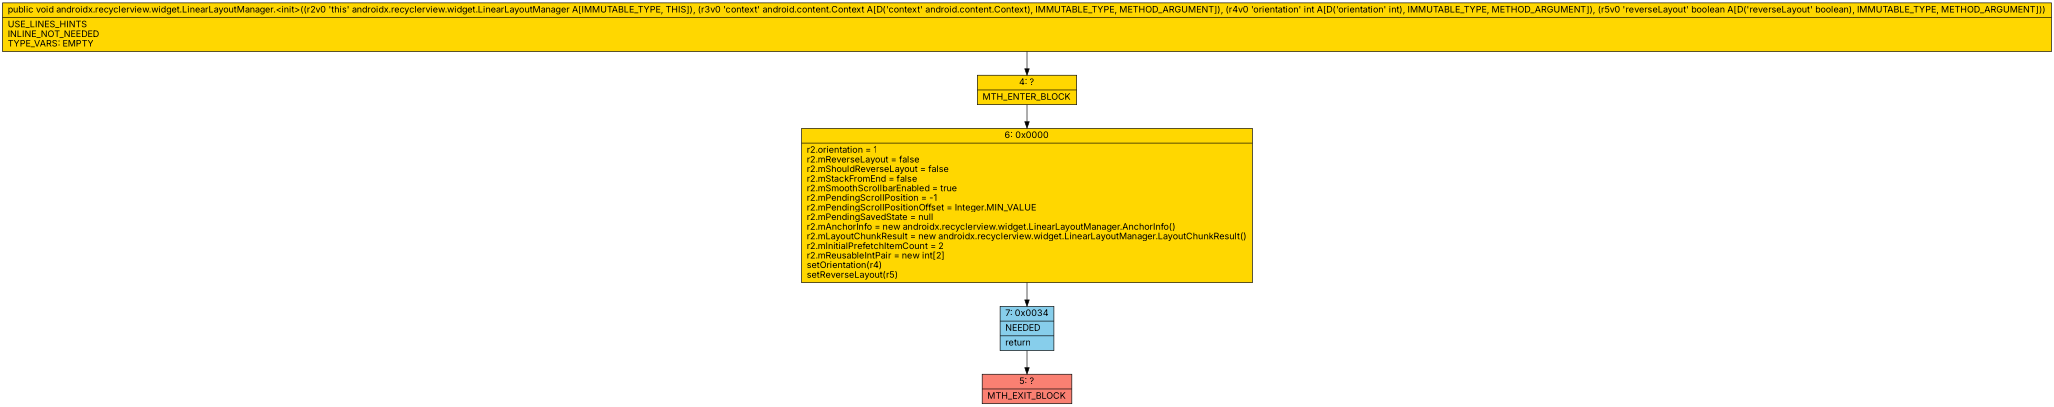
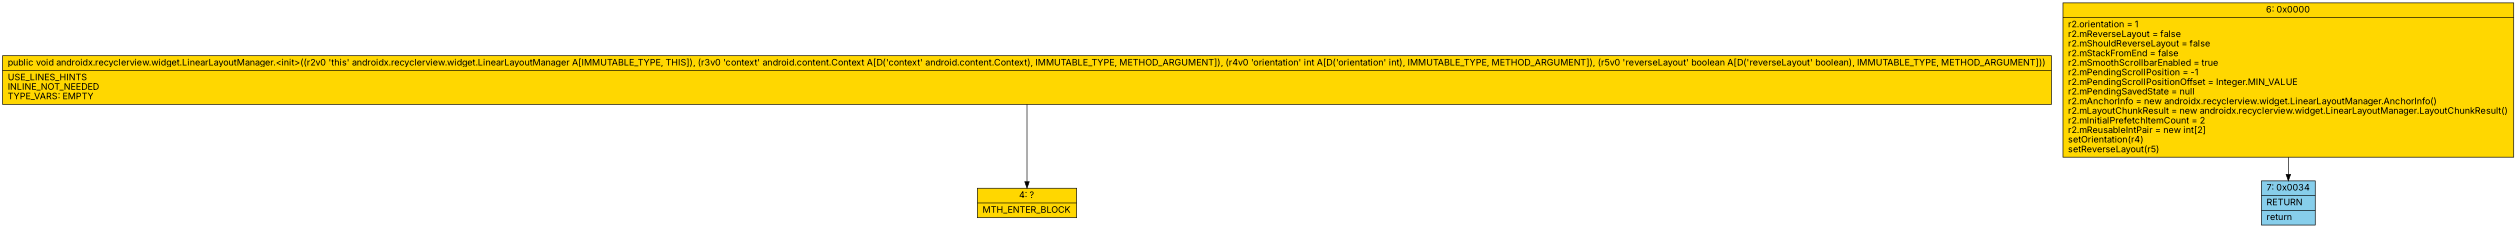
(1027, 113) -> none
(1023, 328) -> (2285, 203)
(1027, 389) -> none
